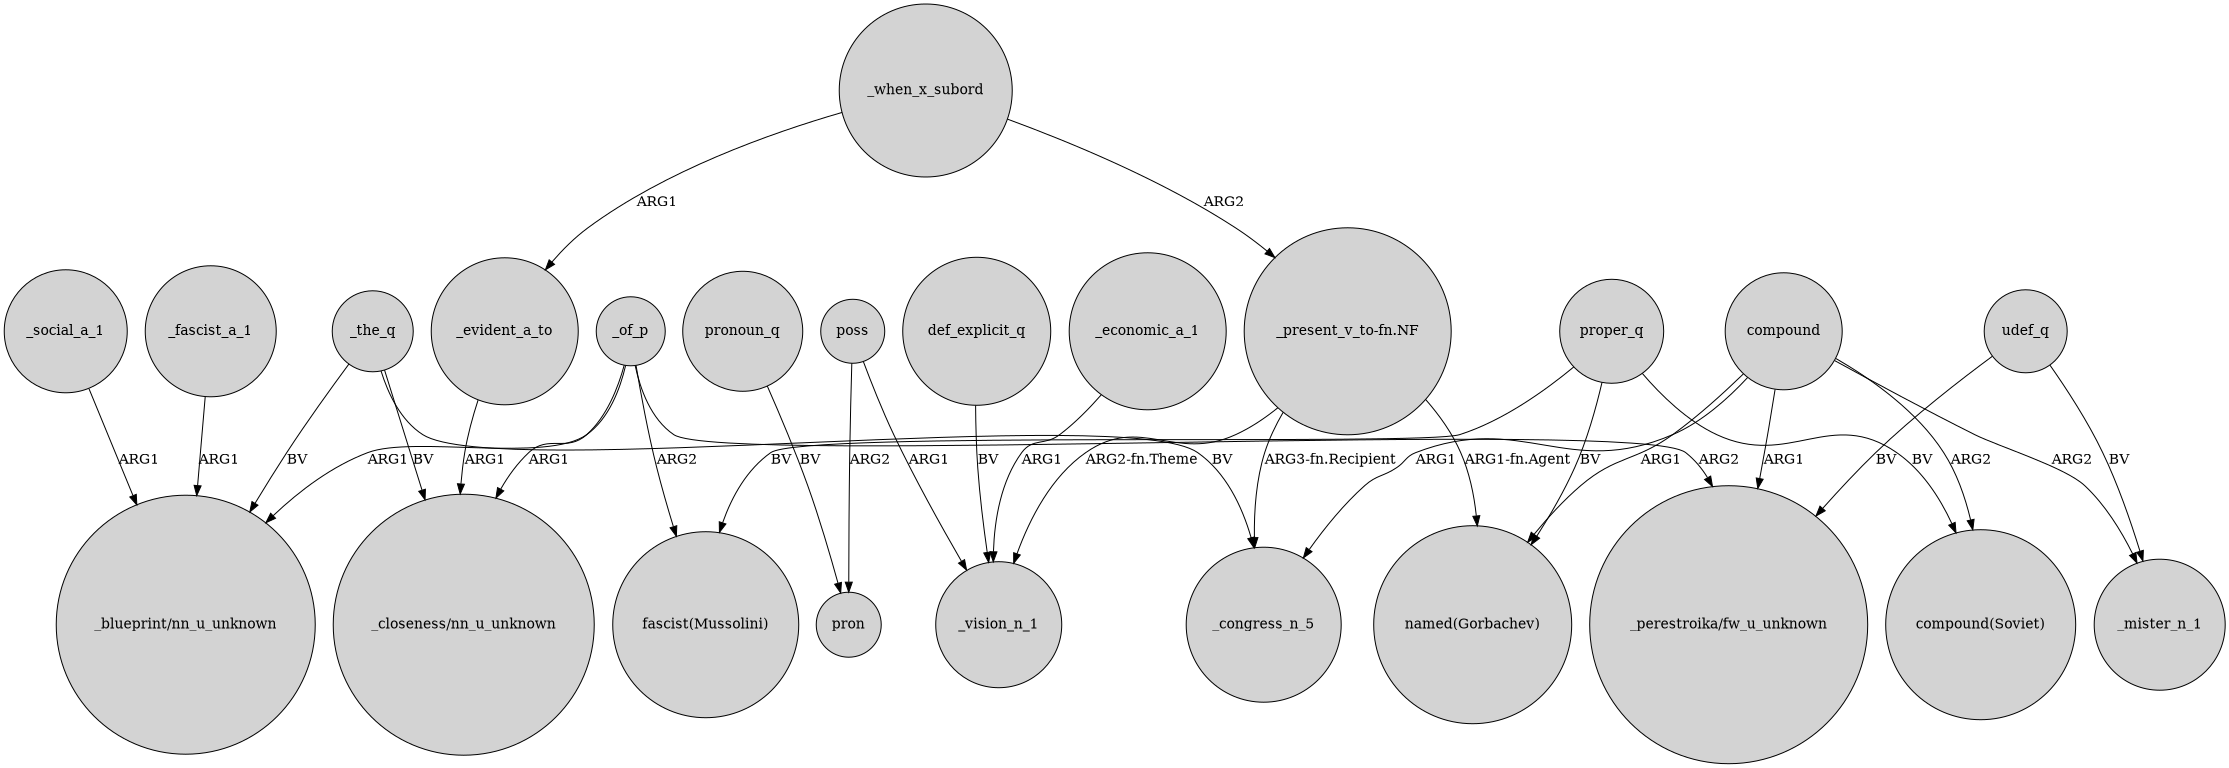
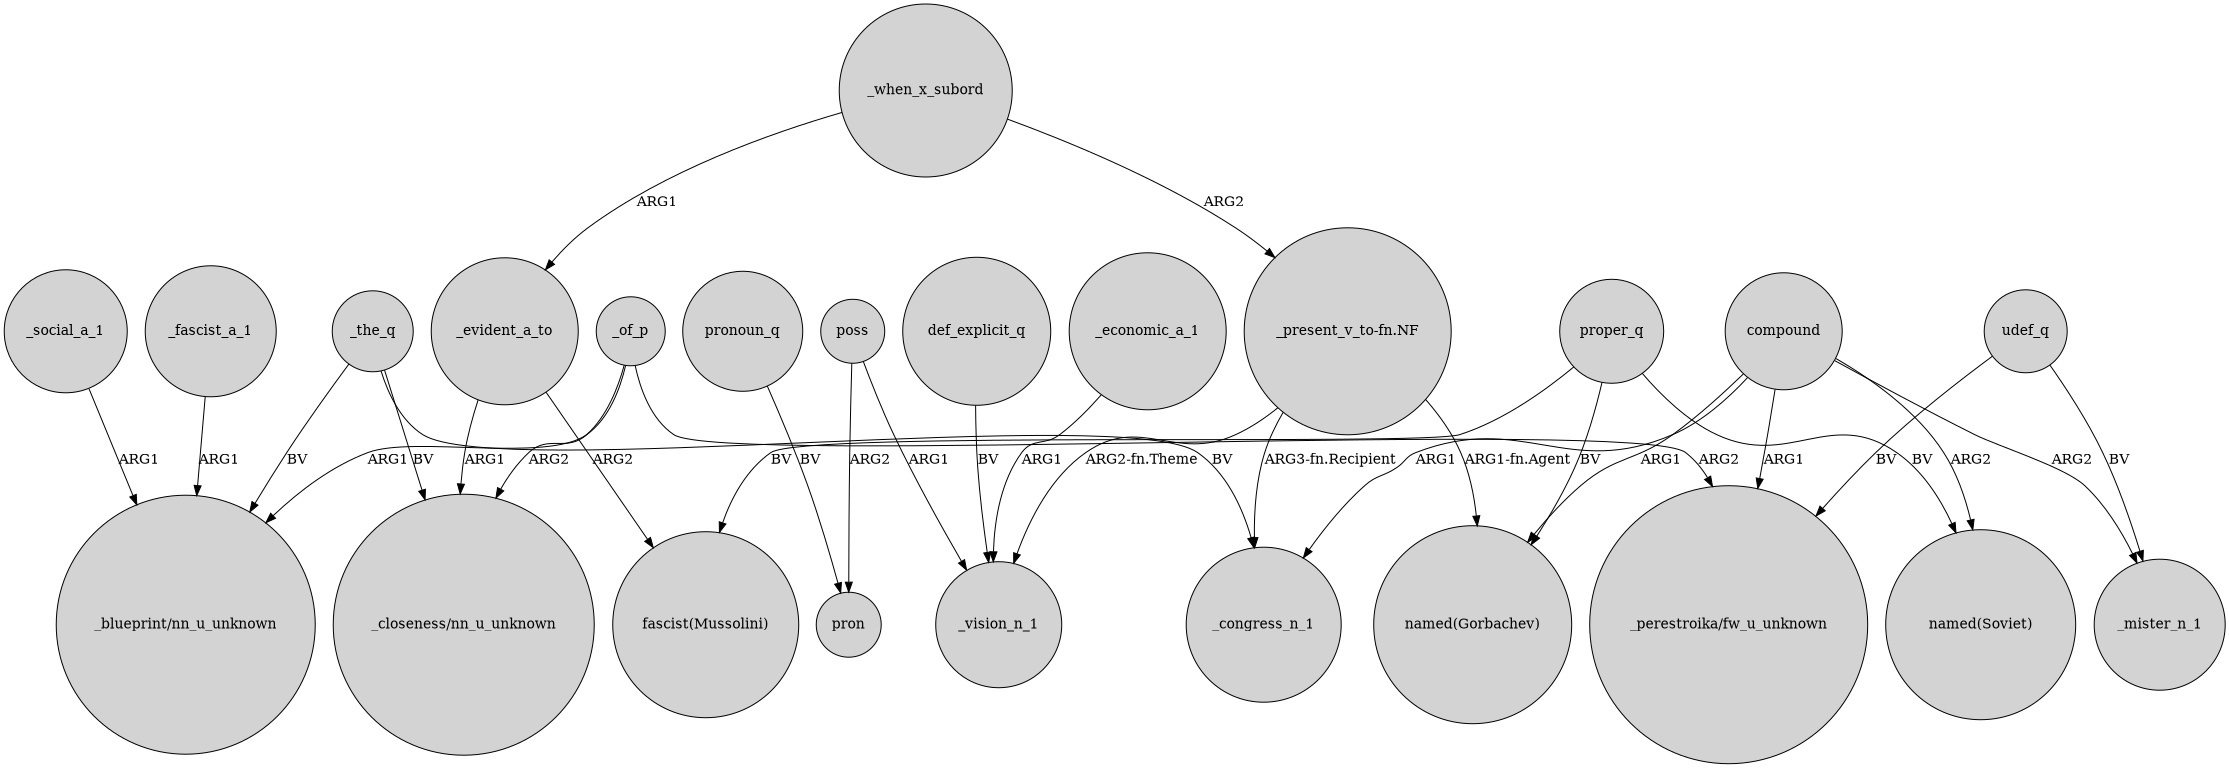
(650, 439) -> (597, 466)
(549, 460) -> (549, 460)
(1264, 625) -> (1264, 625)
(1981, 625) -> (1981, 625)
